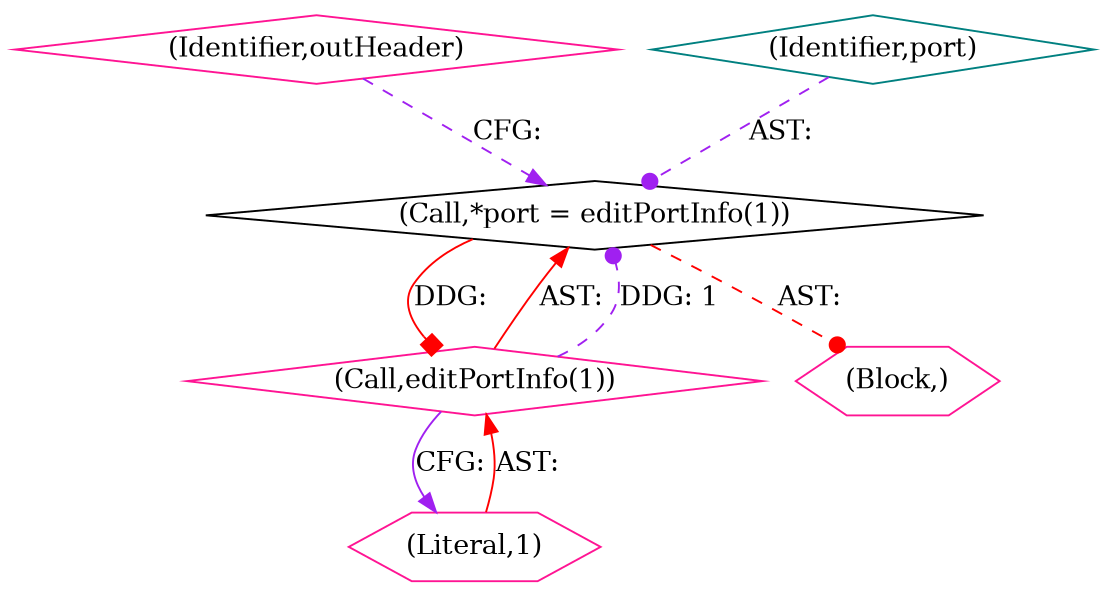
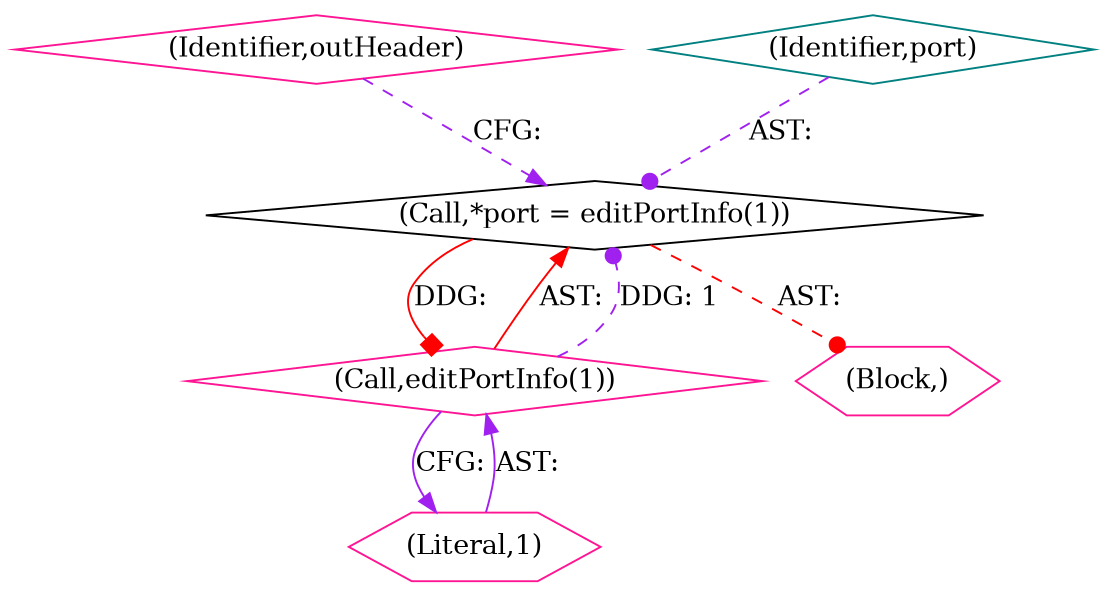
(494, 473) -> (494, 473)
